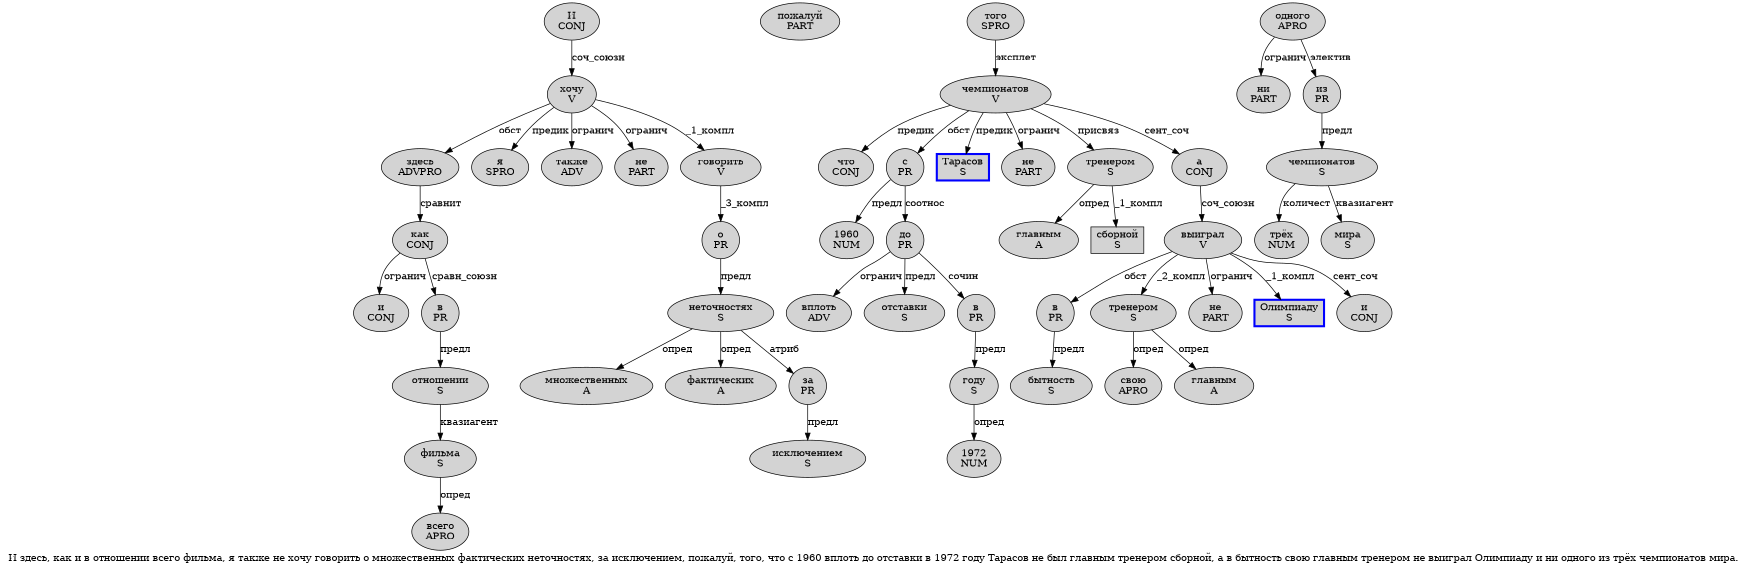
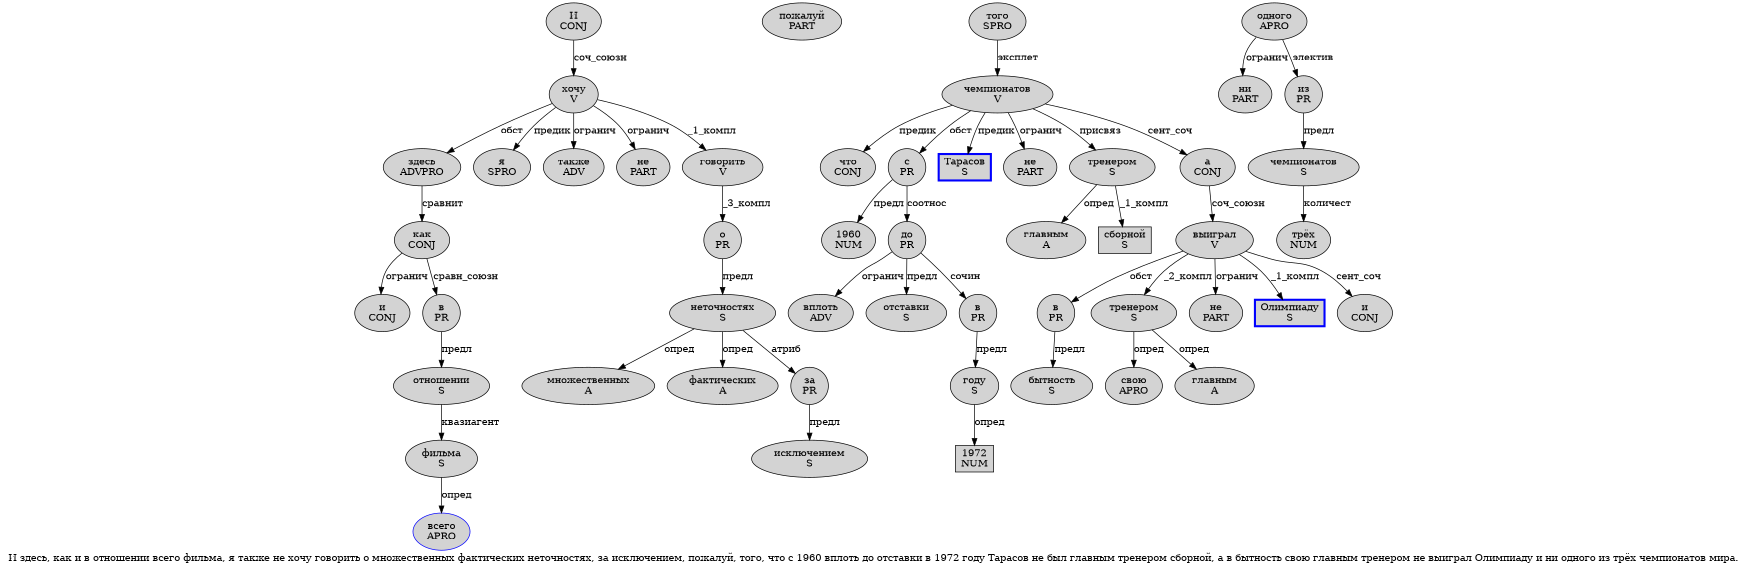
(1348, 240) -> none
(974, 459) -> (975, 459)
(440, 532) -> (442, 532)
